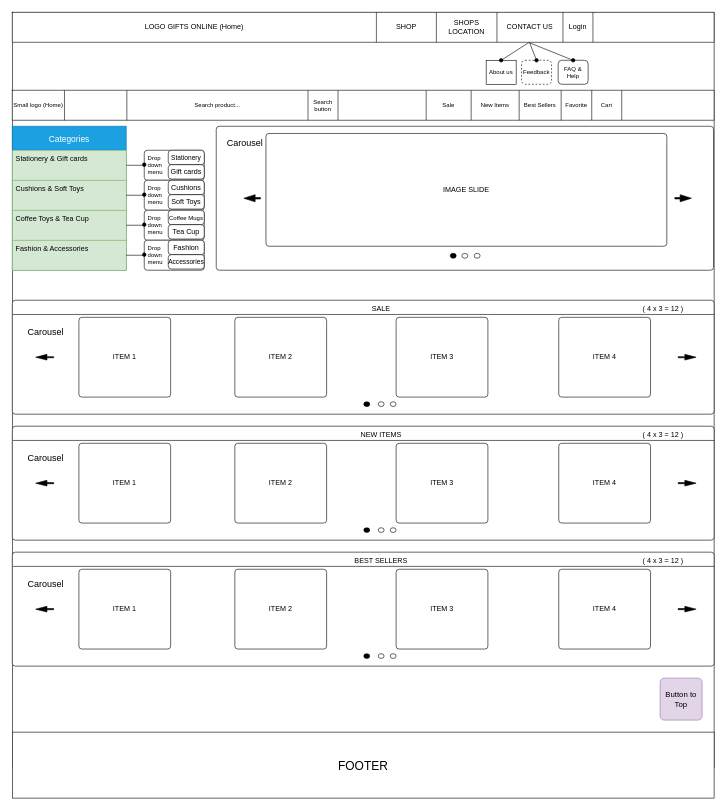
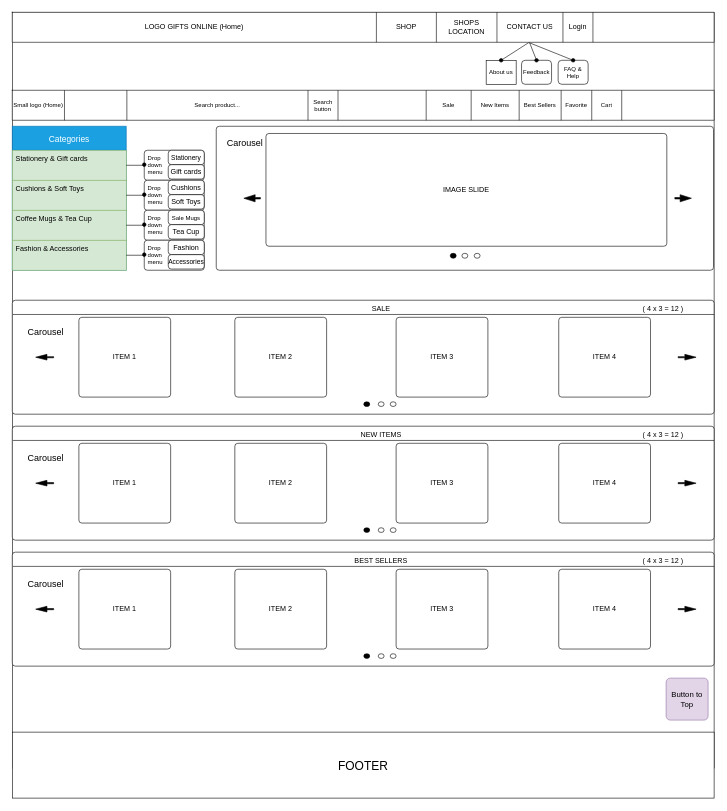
(537, 72) -> (537, 72)
(54, 218) -> (54, 218)
(186, 218) -> (186, 218)
(681, 699) -> (687, 699)
